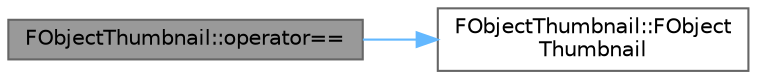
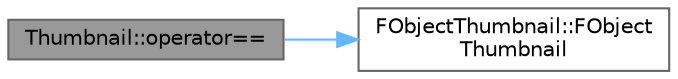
(186, 40) -> (146, 40)
